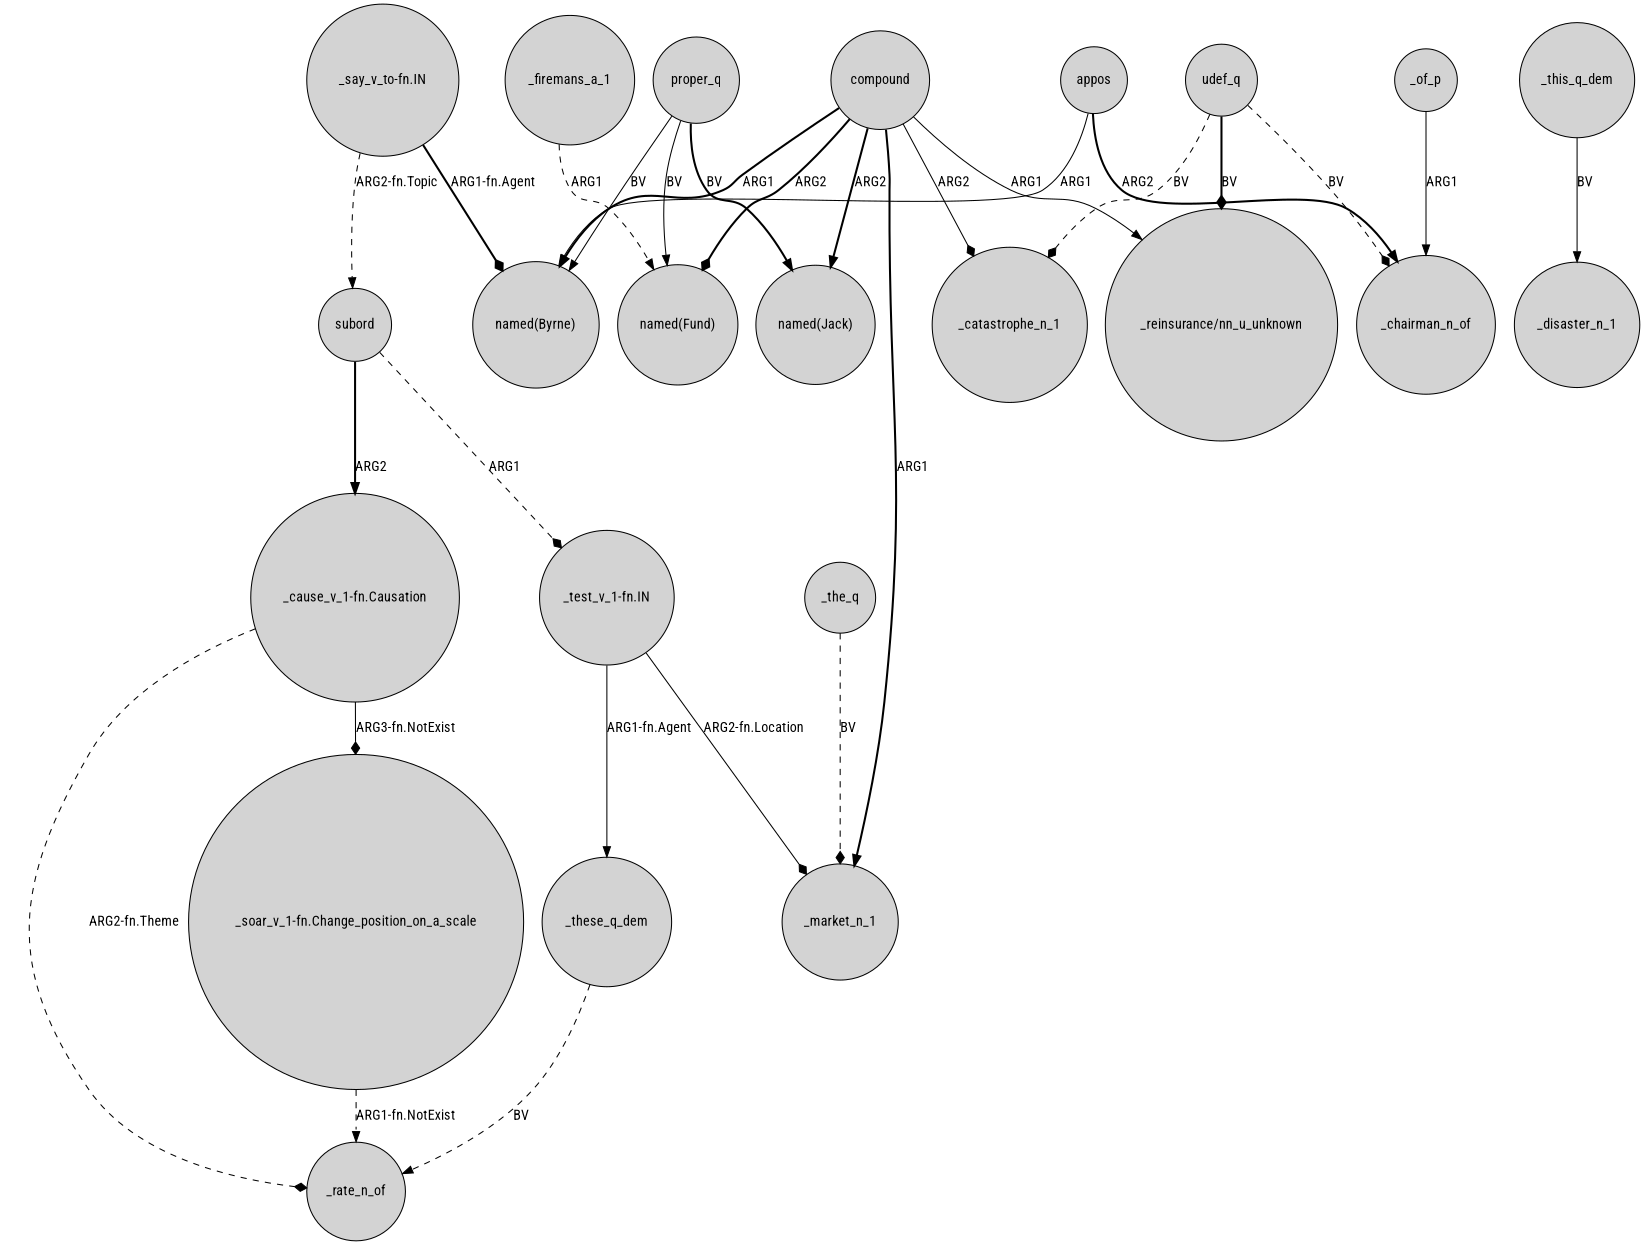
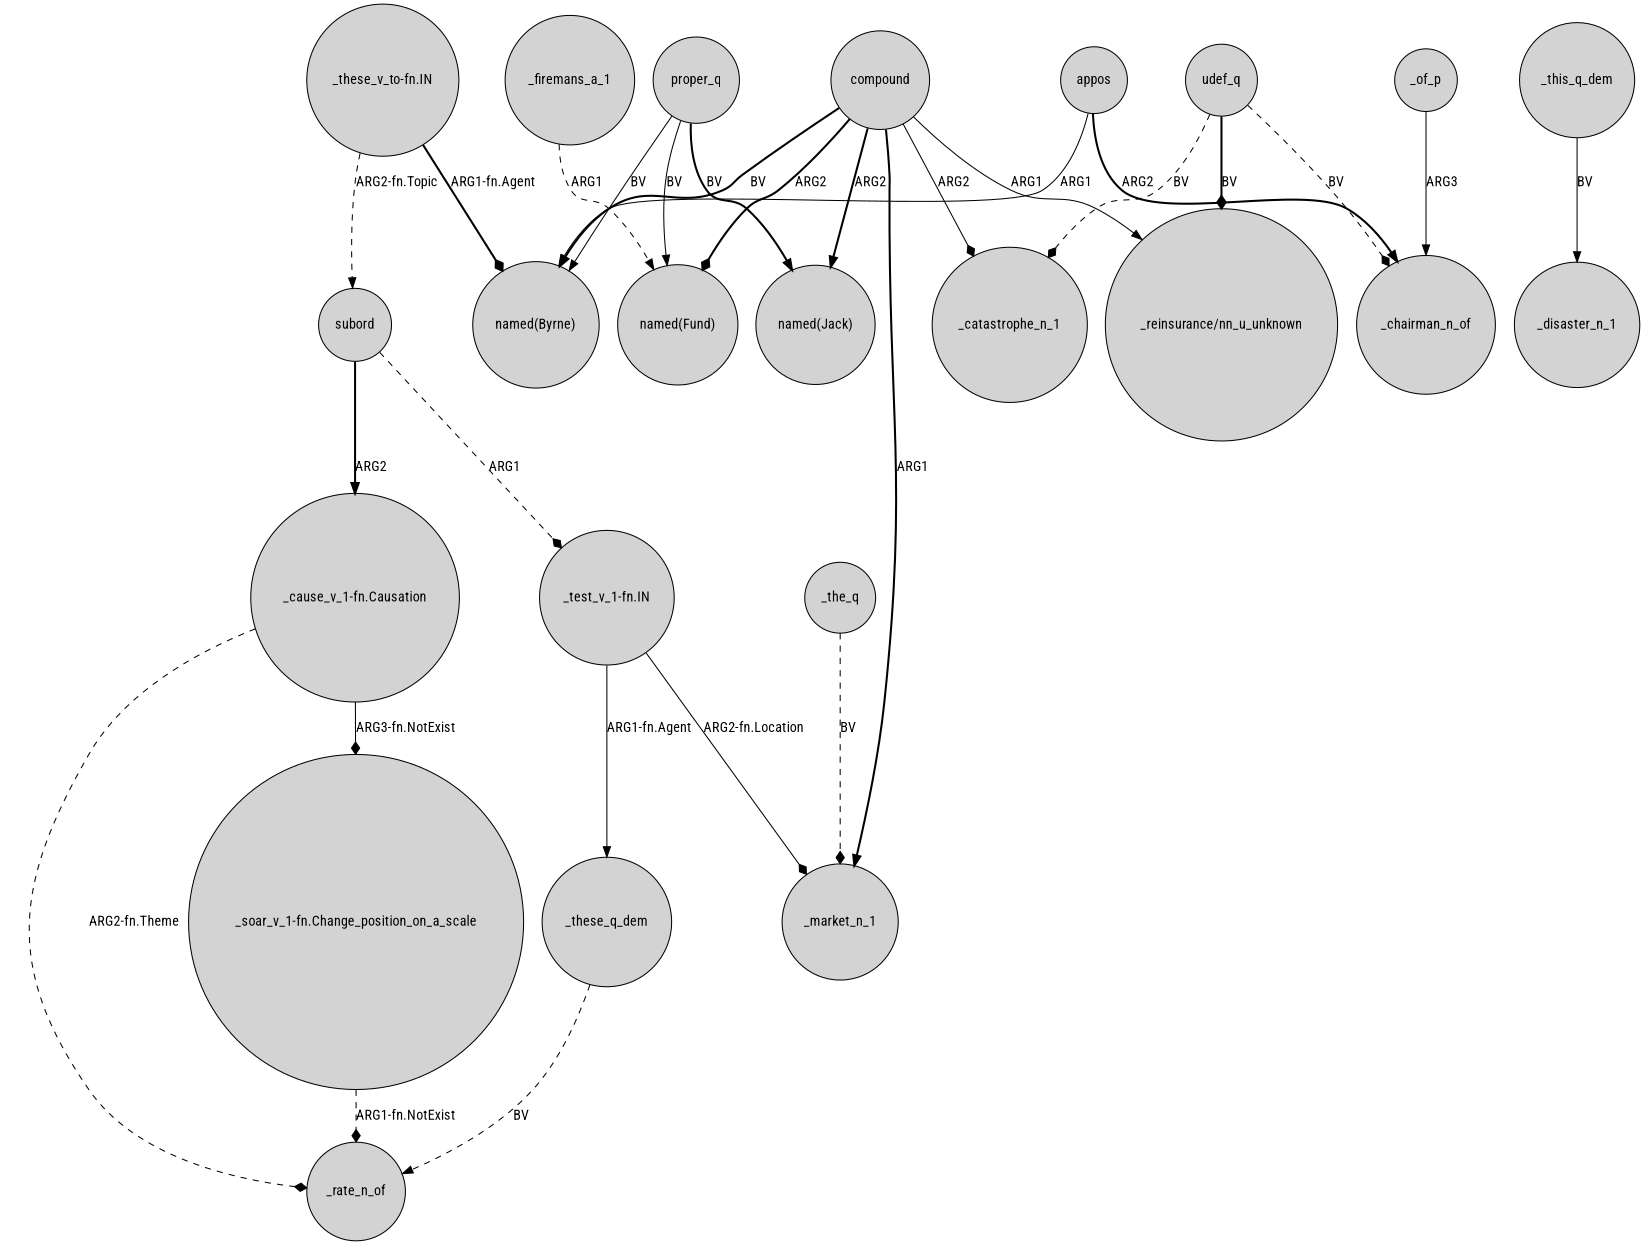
(383, 80) -> (383, 80)
(758, 182) -> (758, 182)
(1442, 182) -> (1442, 182)
(356, 1110) -> (356, 1110)
